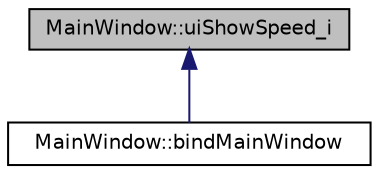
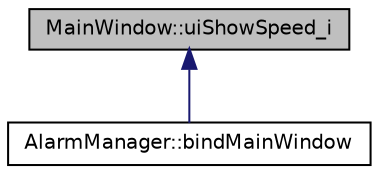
(189, 144) -> (189, 144)
